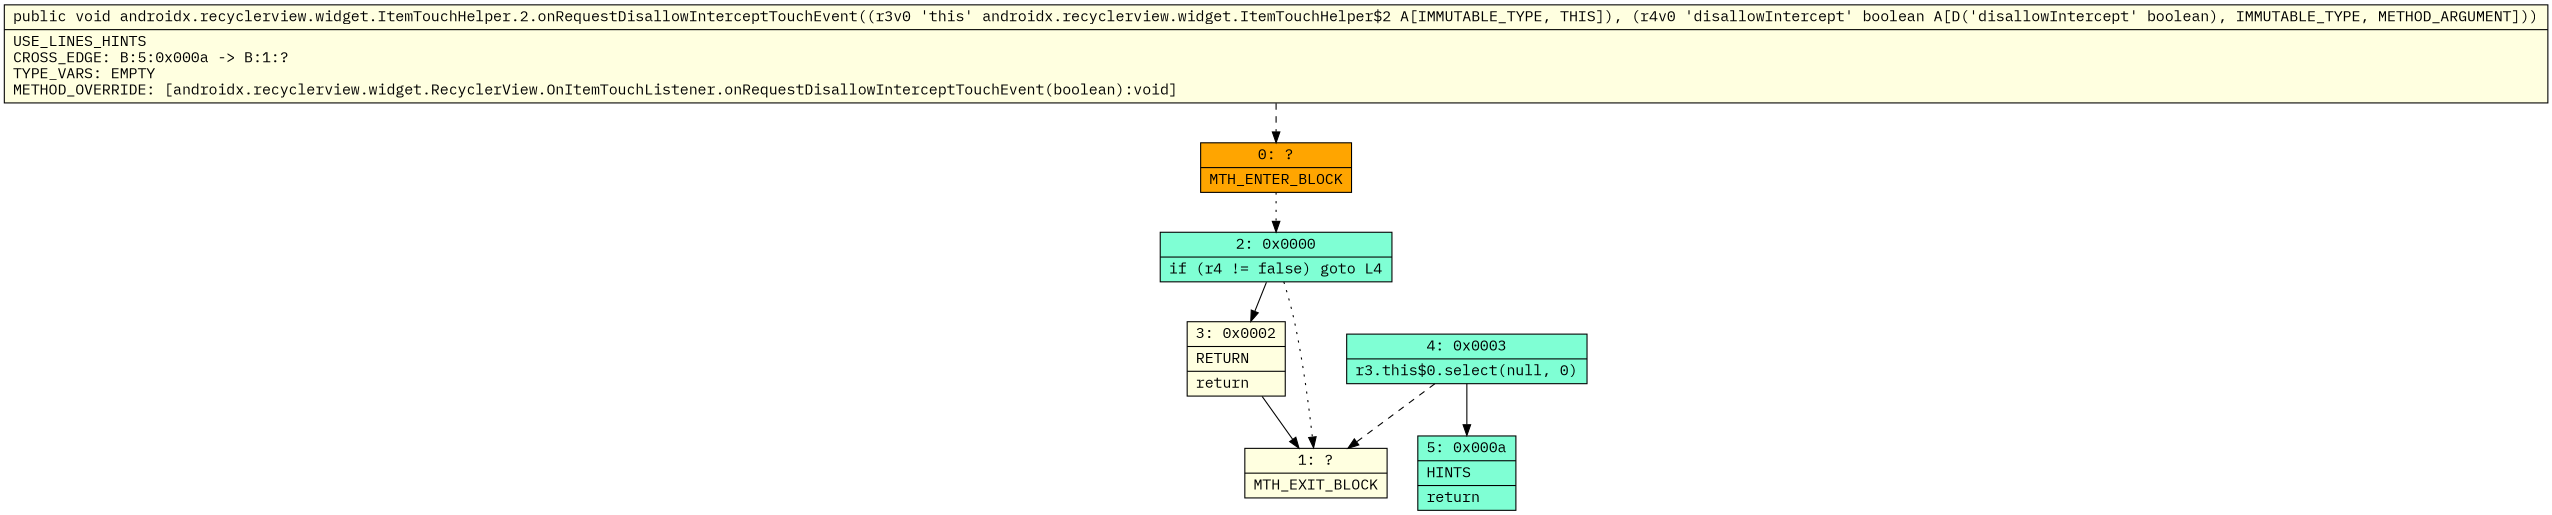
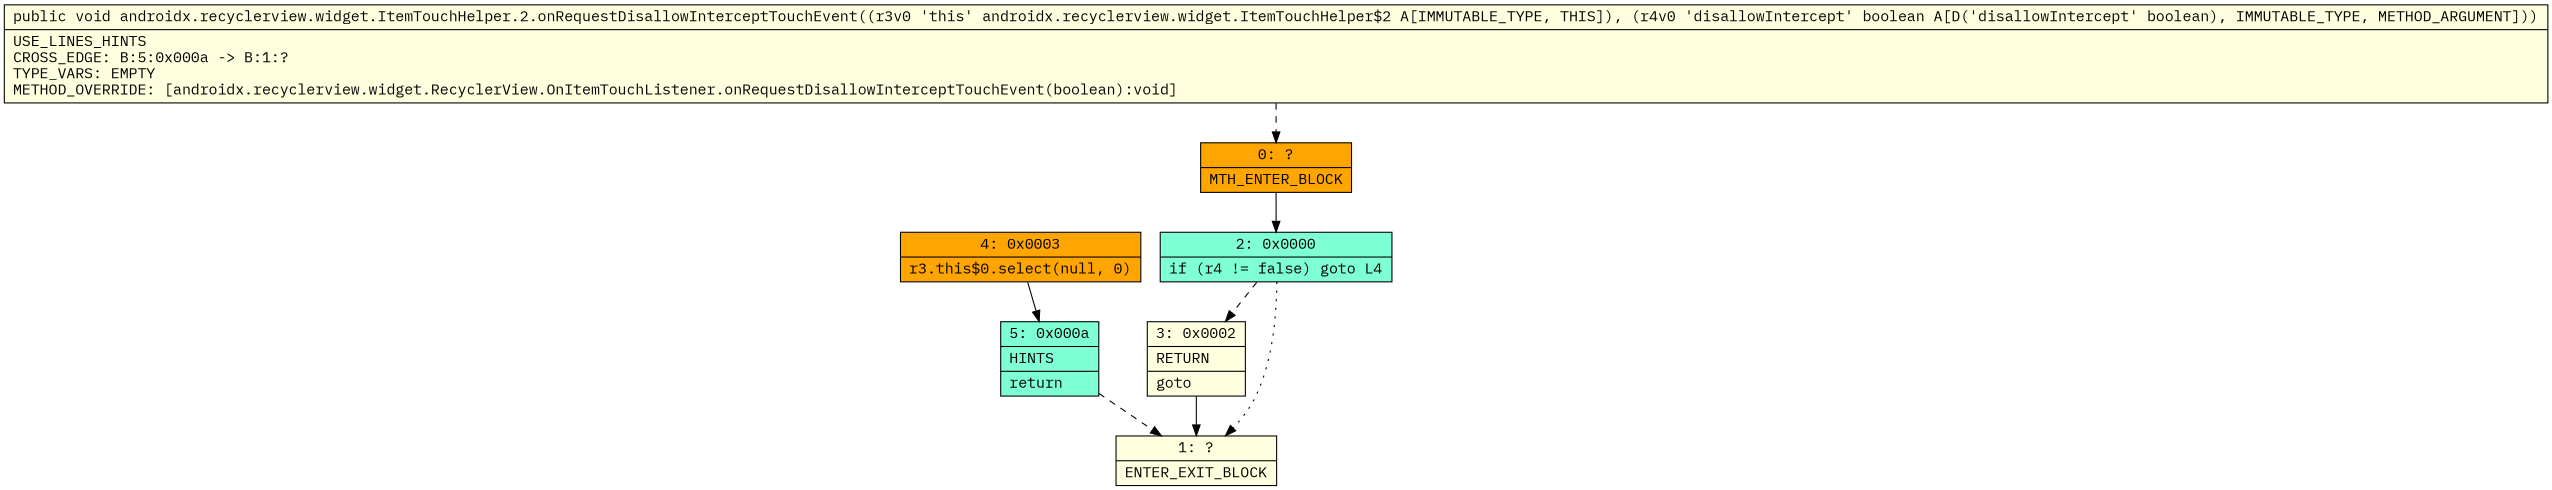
(1276, 207) -> (1276, 207)
(1261, 297) -> (1245, 298)
(1467, 359) -> (1021, 257)
(1223, 383) -> (1174, 383)
(1396, 413) -> (1126, 412)
(1316, 485) -> (1196, 473)
